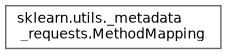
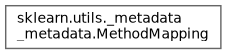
(113, 27) -> (113, 27)
